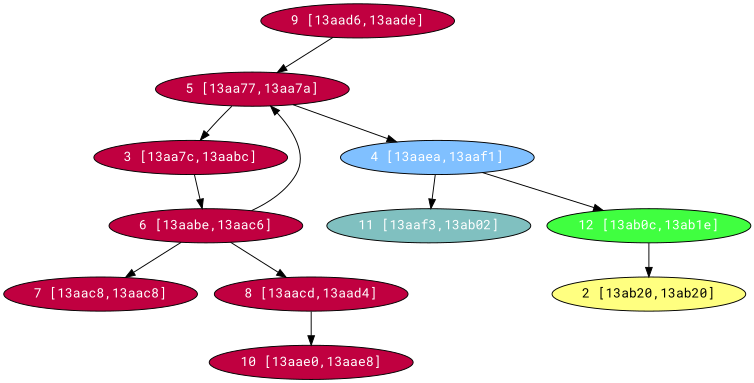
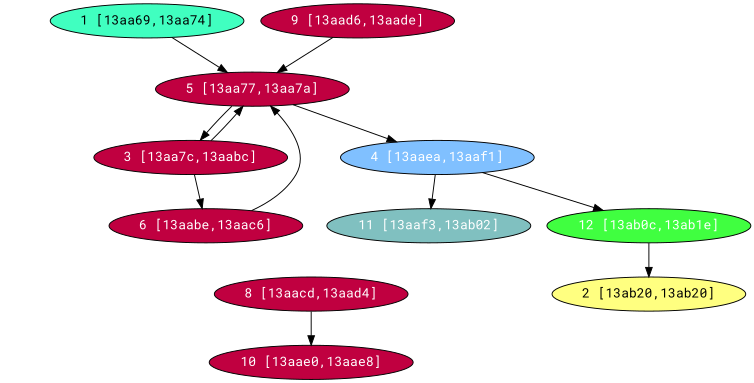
none -> (147, 21)
none -> (224, 127)
(254, 257) -> none
(101, 294) -> none
